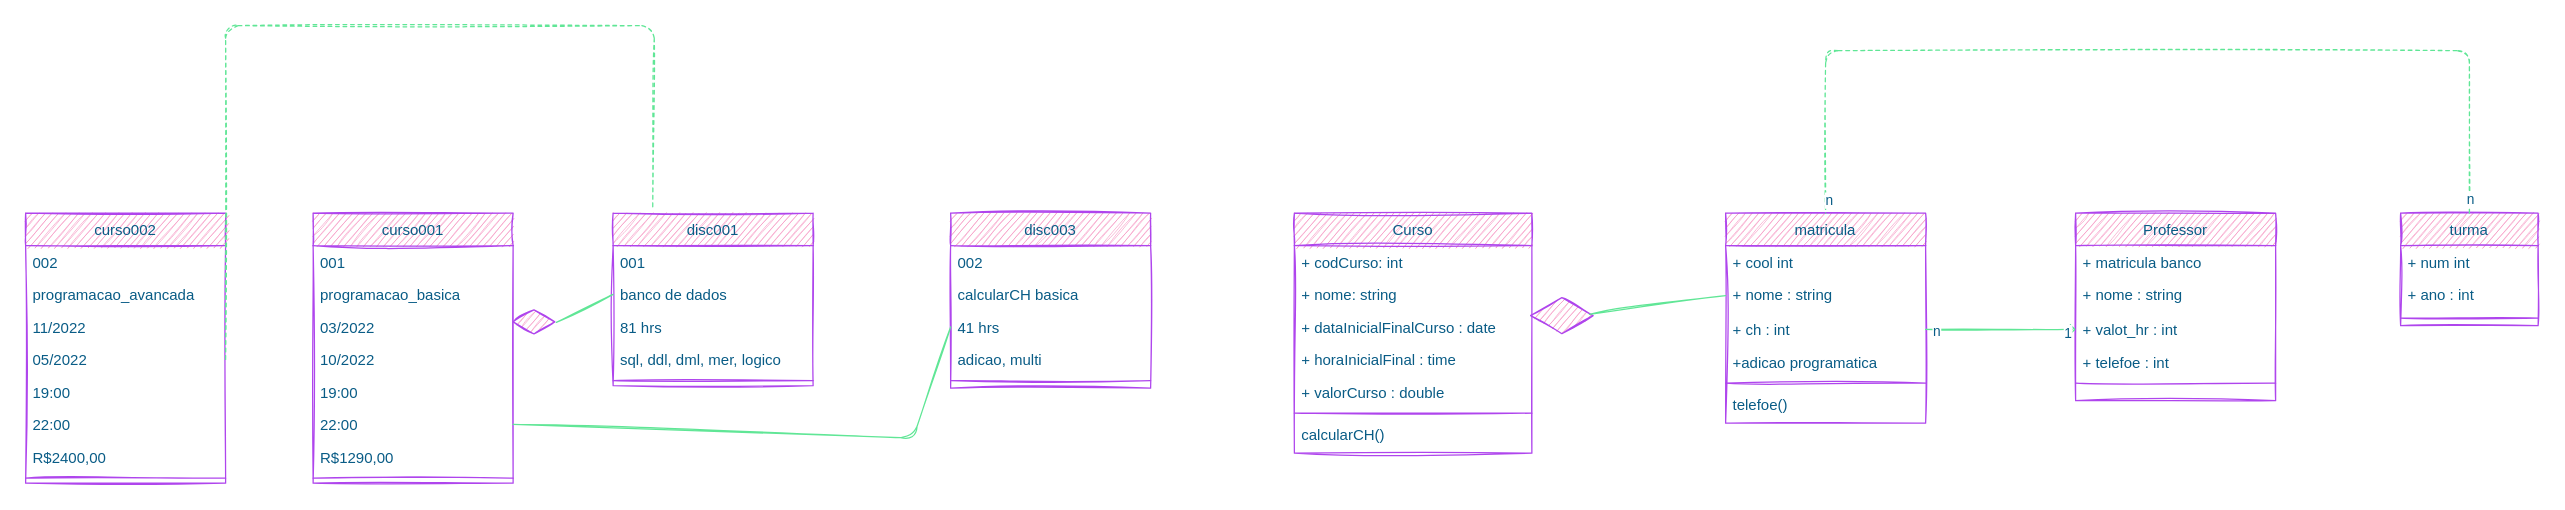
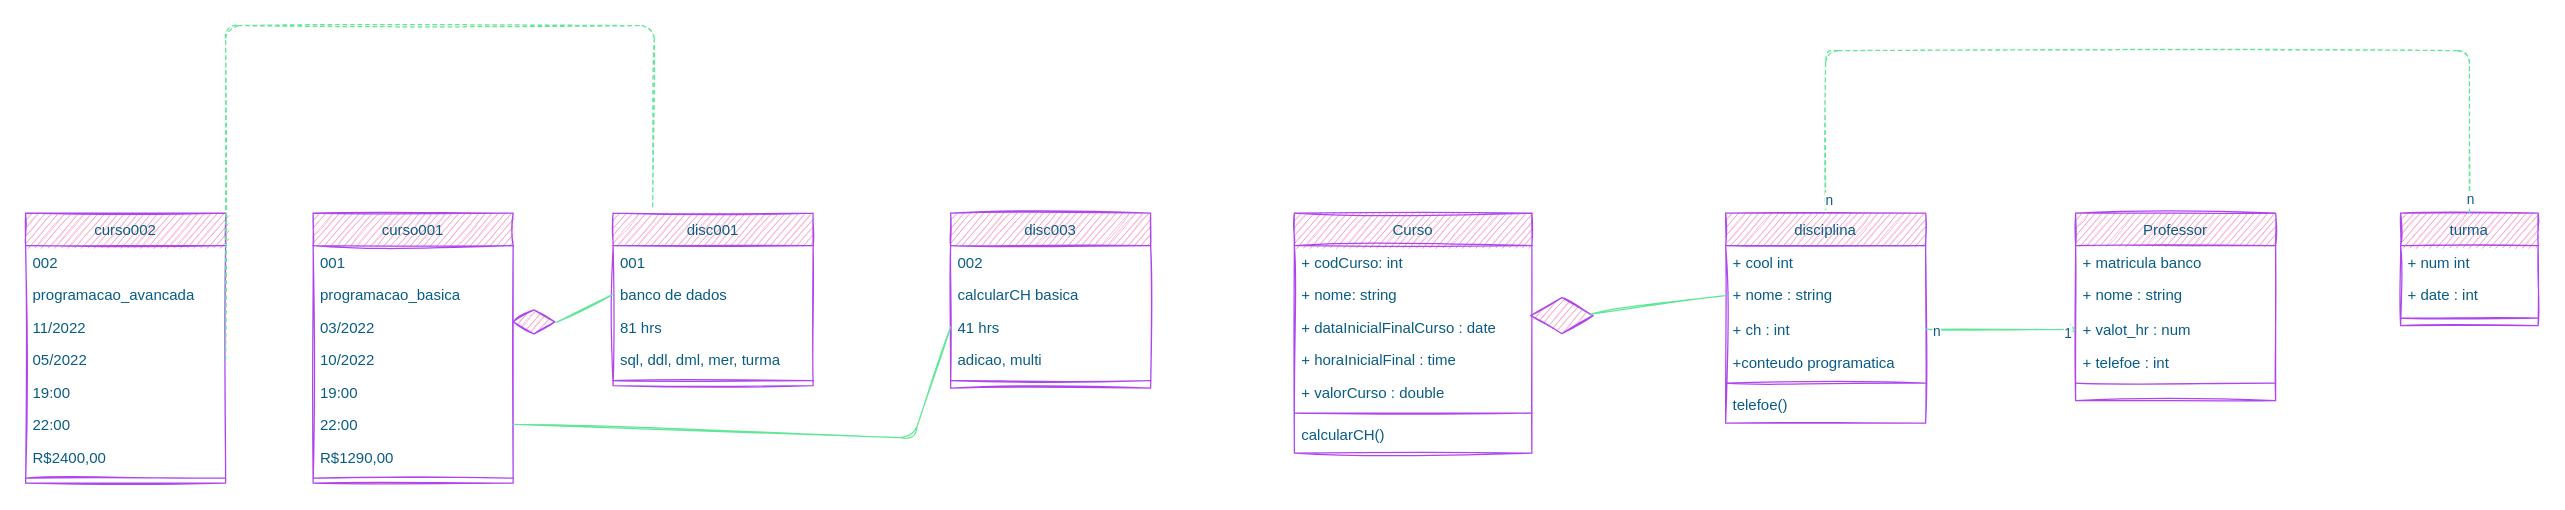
(1825, 230) -> (1825, 230)
(2444, 295) -> (2448, 295)
(2138, 330) -> (2140, 330)
(704, 360) -> (704, 360)
(1811, 363) -> (1821, 363)
